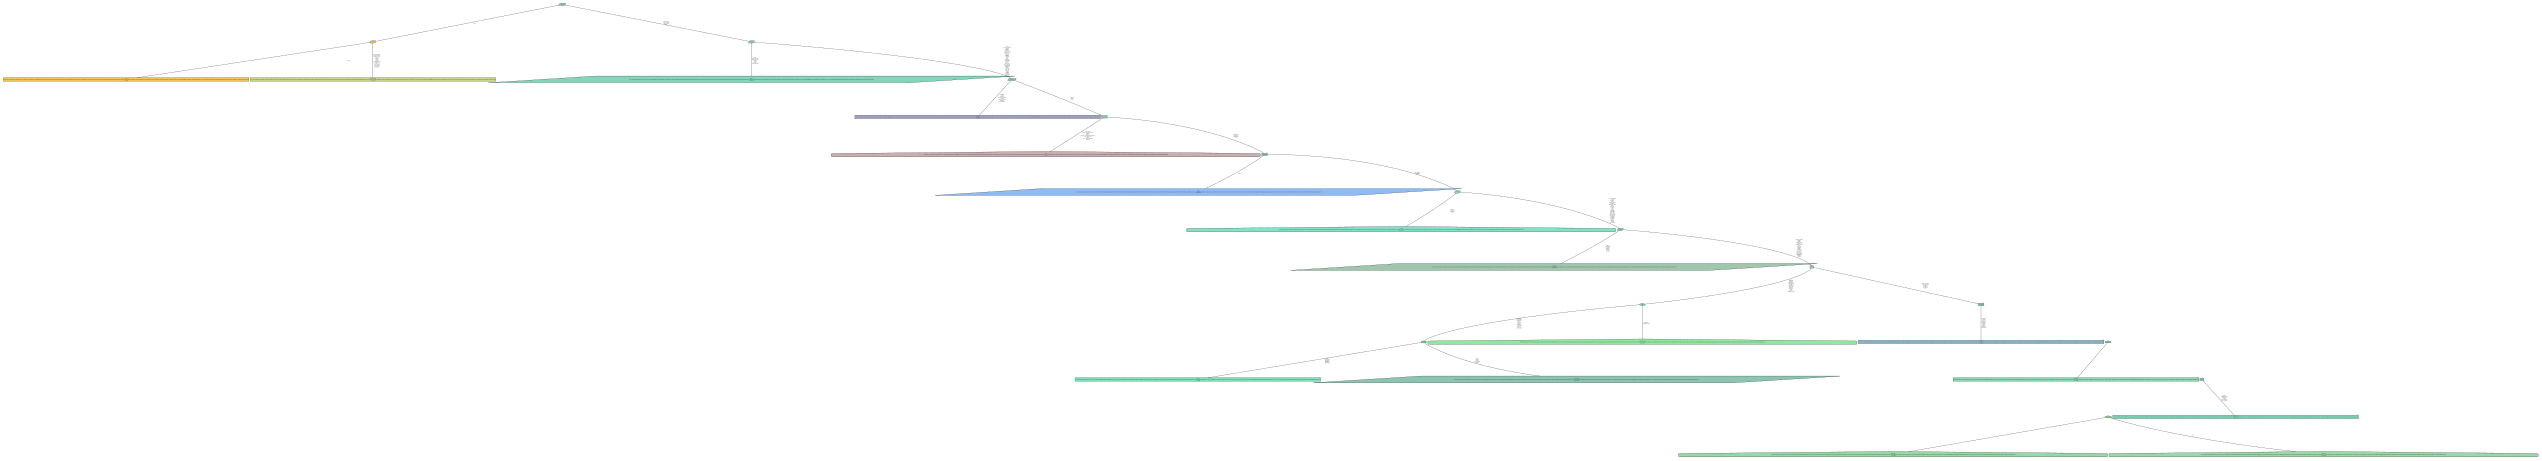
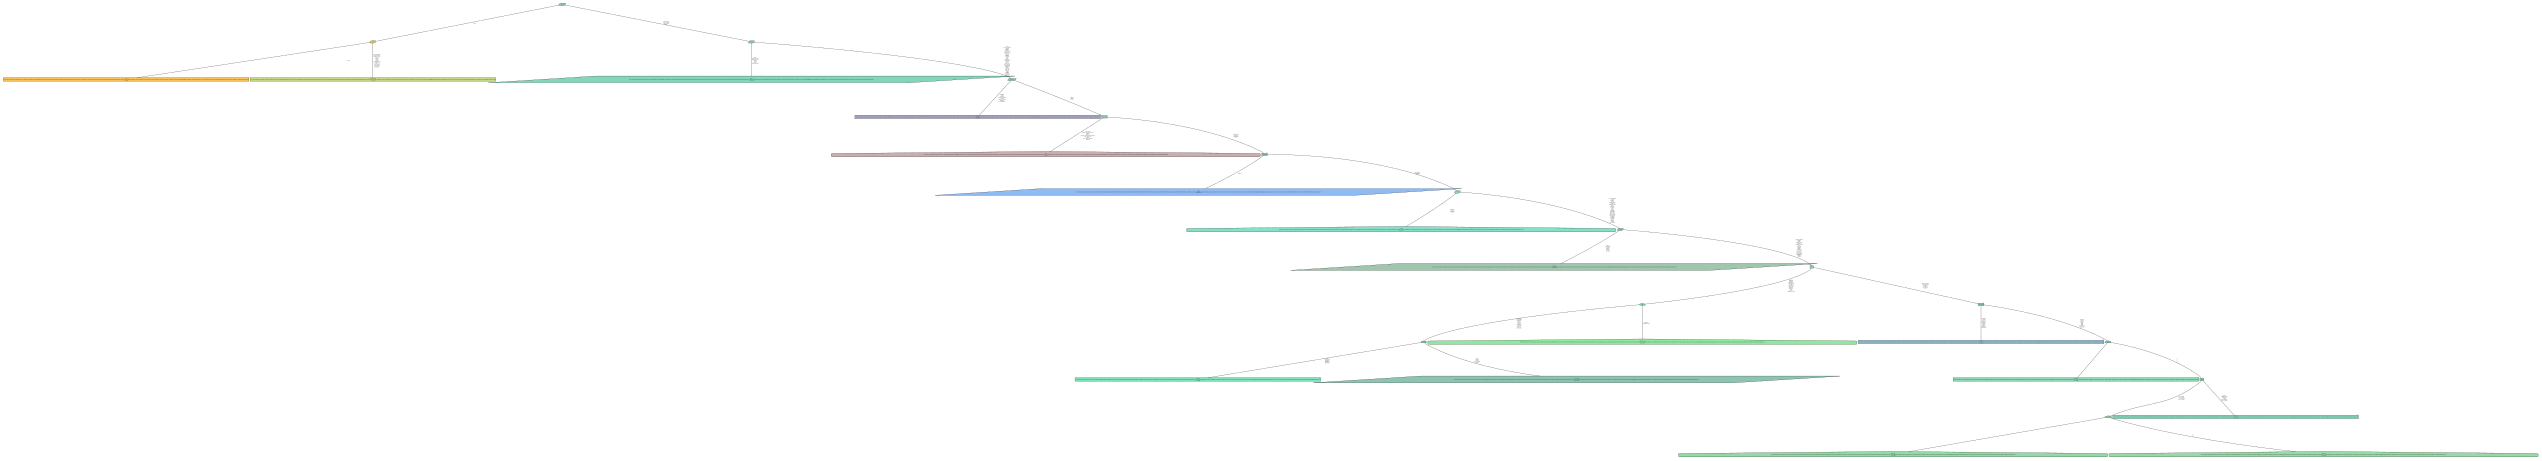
none -> (2047, 318)
none -> (2158, 355)
none -> (2158, 403)
